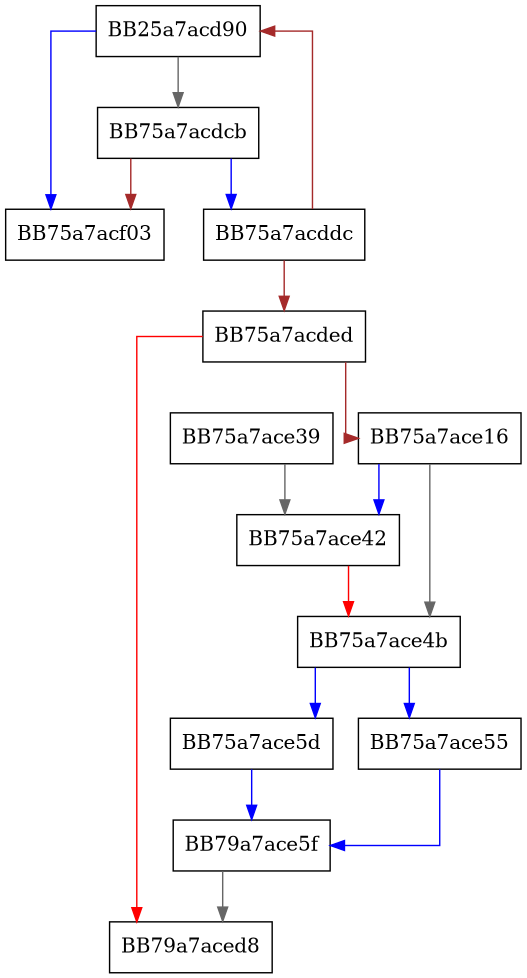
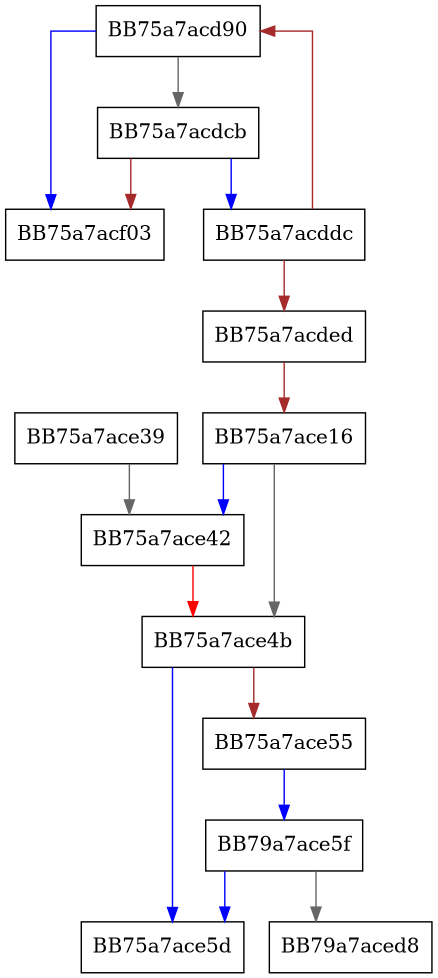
(178, 31) -> (178, 31)
(137, 589) -> none
(409, 686) -> (254, 686)
(252, 787) -> (225, 889)
